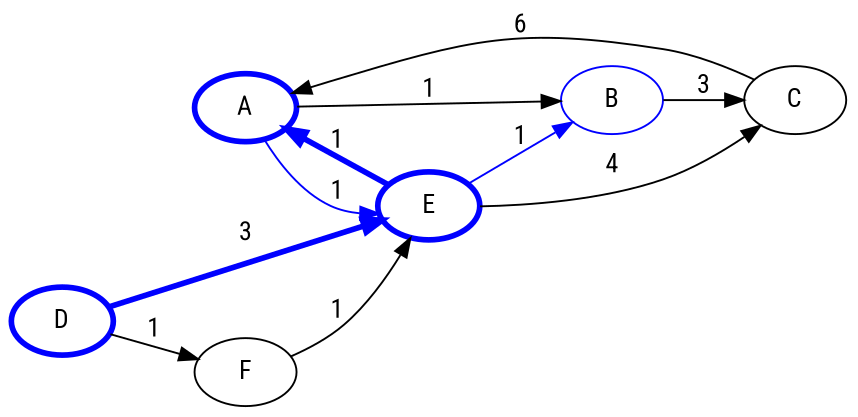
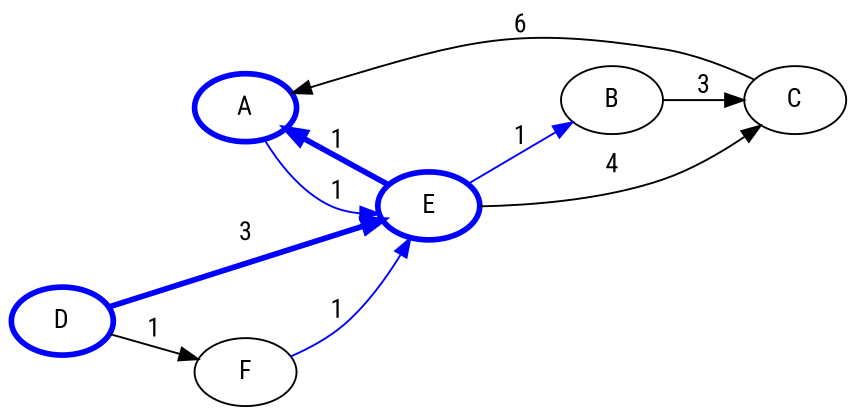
(612, 100) -> (612, 100)
(419, 104) -> none
(354, 315) -> (354, 315)
